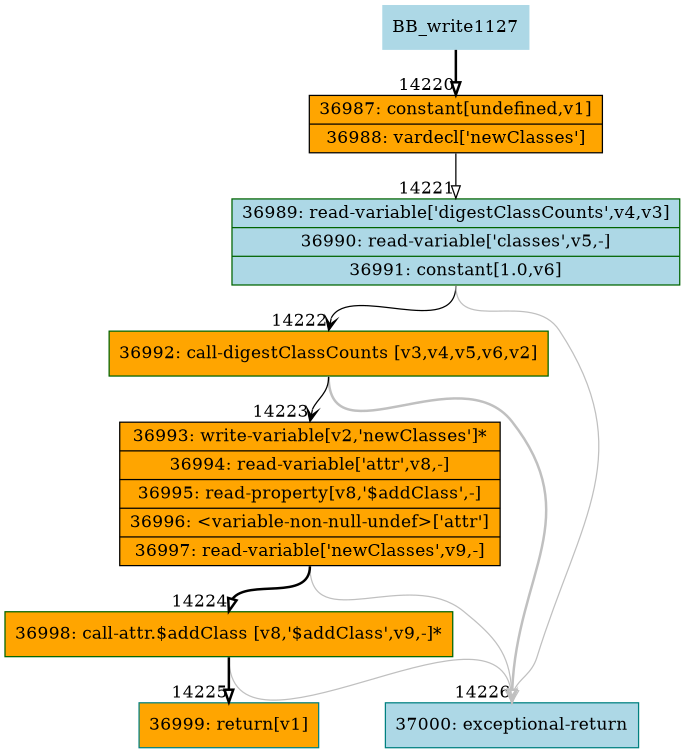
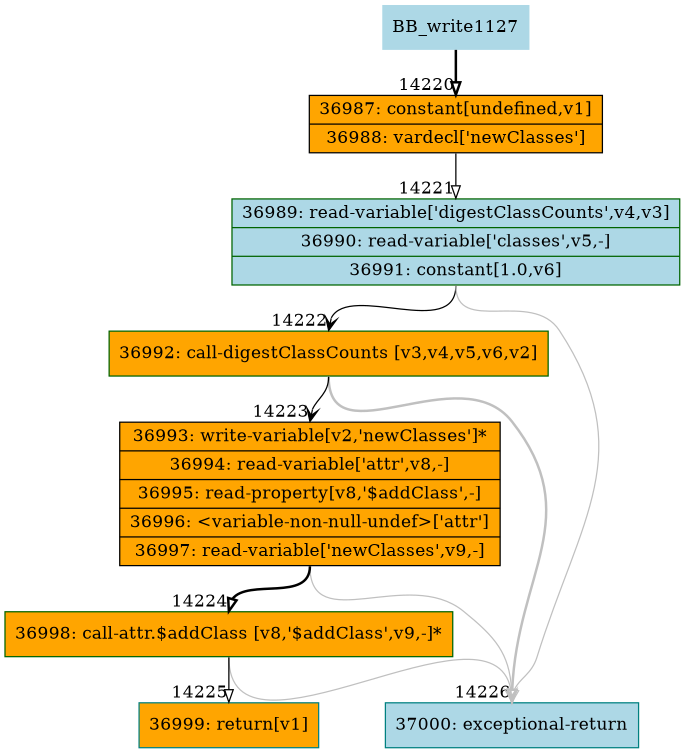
(229, 681) -> (229, 681)
